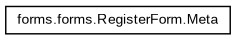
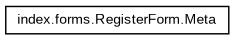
(118, 20) -> (117, 20)
